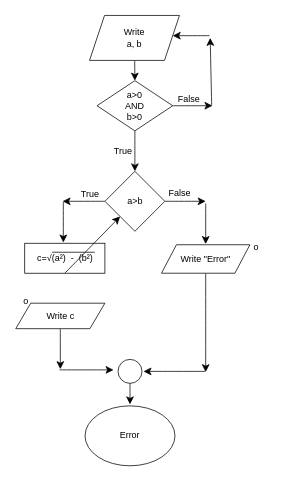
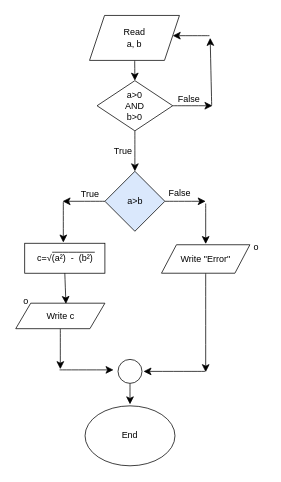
(135, 38) -> (135, 38)
(135, 201) -> (135, 201)
(102, 235) -> (65, 286)
(130, 436) -> (130, 436)
